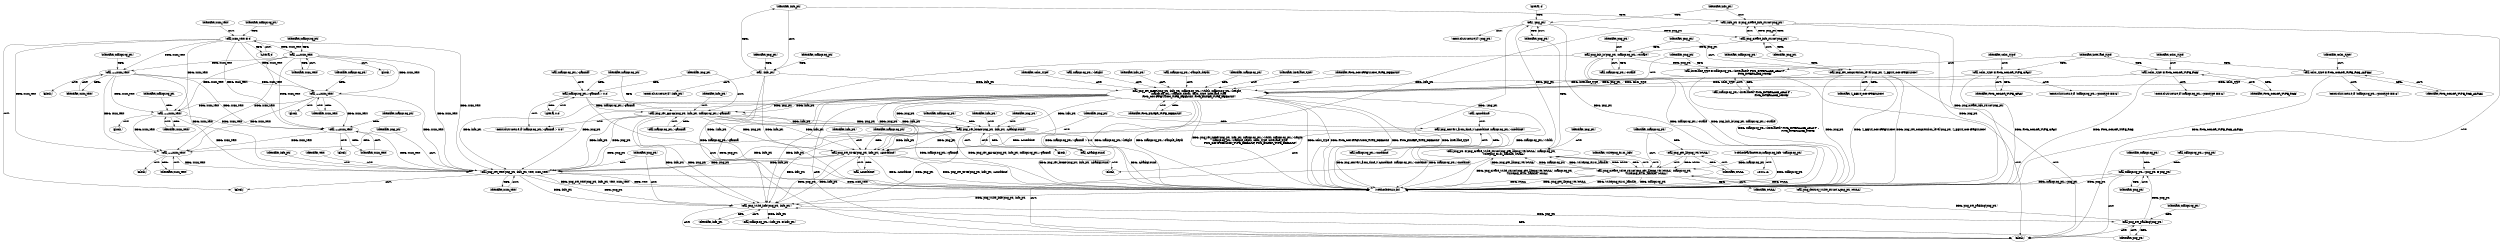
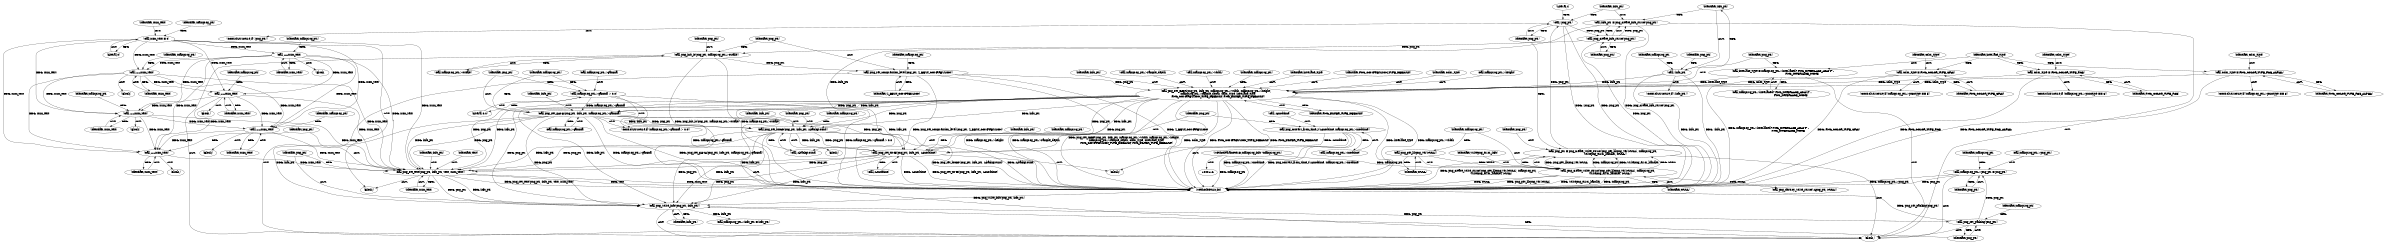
none -> (1204, 73)
(2177, 163) -> (2013, 163)
